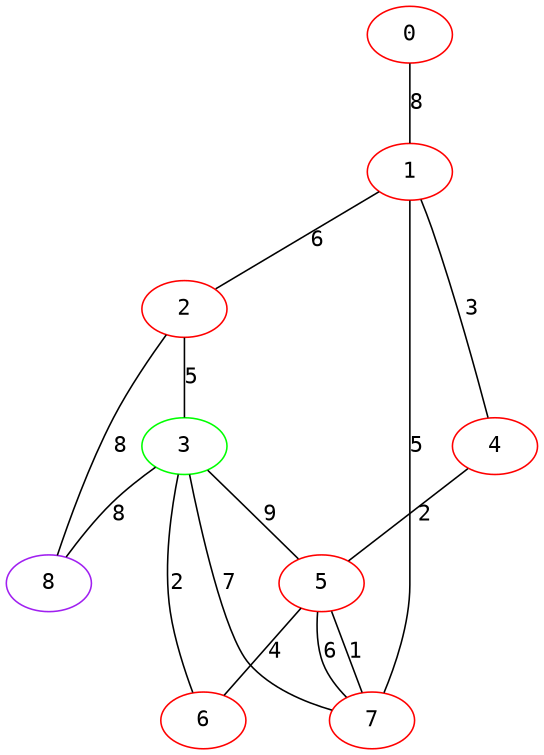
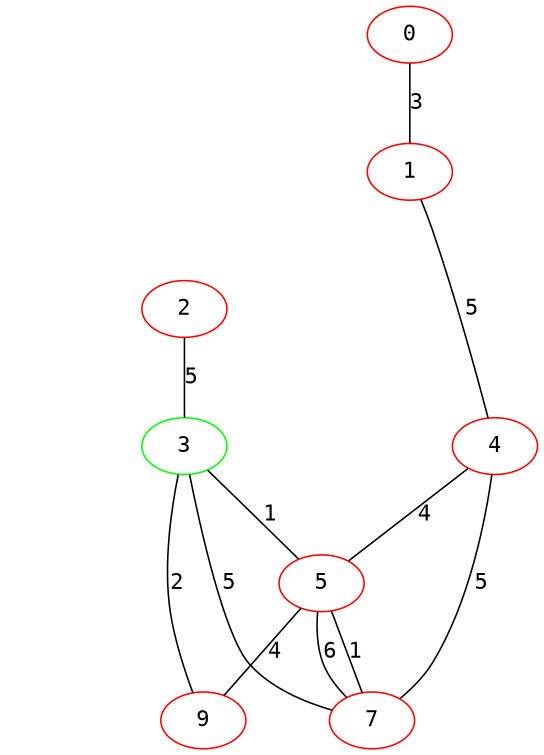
(417, 103) -> (417, 103)
(297, 240) -> none
(472, 309) -> (472, 309)
(410, 449) -> (464, 595)
(270, 515) -> (270, 515)
(425, 515) -> (425, 515)
(49, 583) -> none
(229, 583) -> (229, 583)
(203, 720) -> (203, 720)
